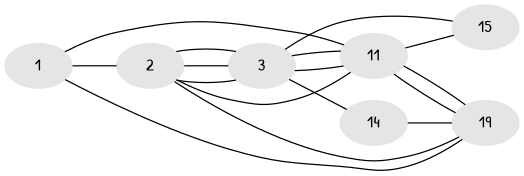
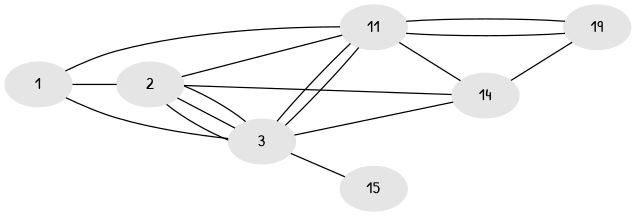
(430, 42) -> (430, 62)
(311, 149) -> (331, 90)
(260, 157) -> (145, 125)
